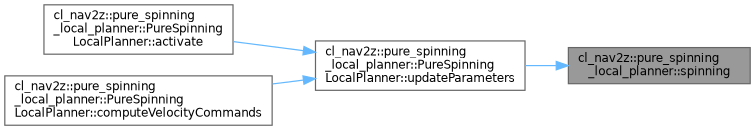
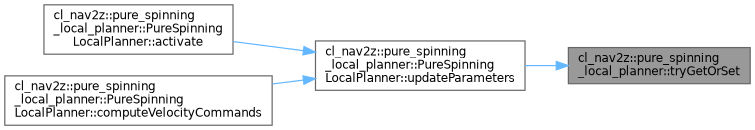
(659, 66) -> (659, 66)
